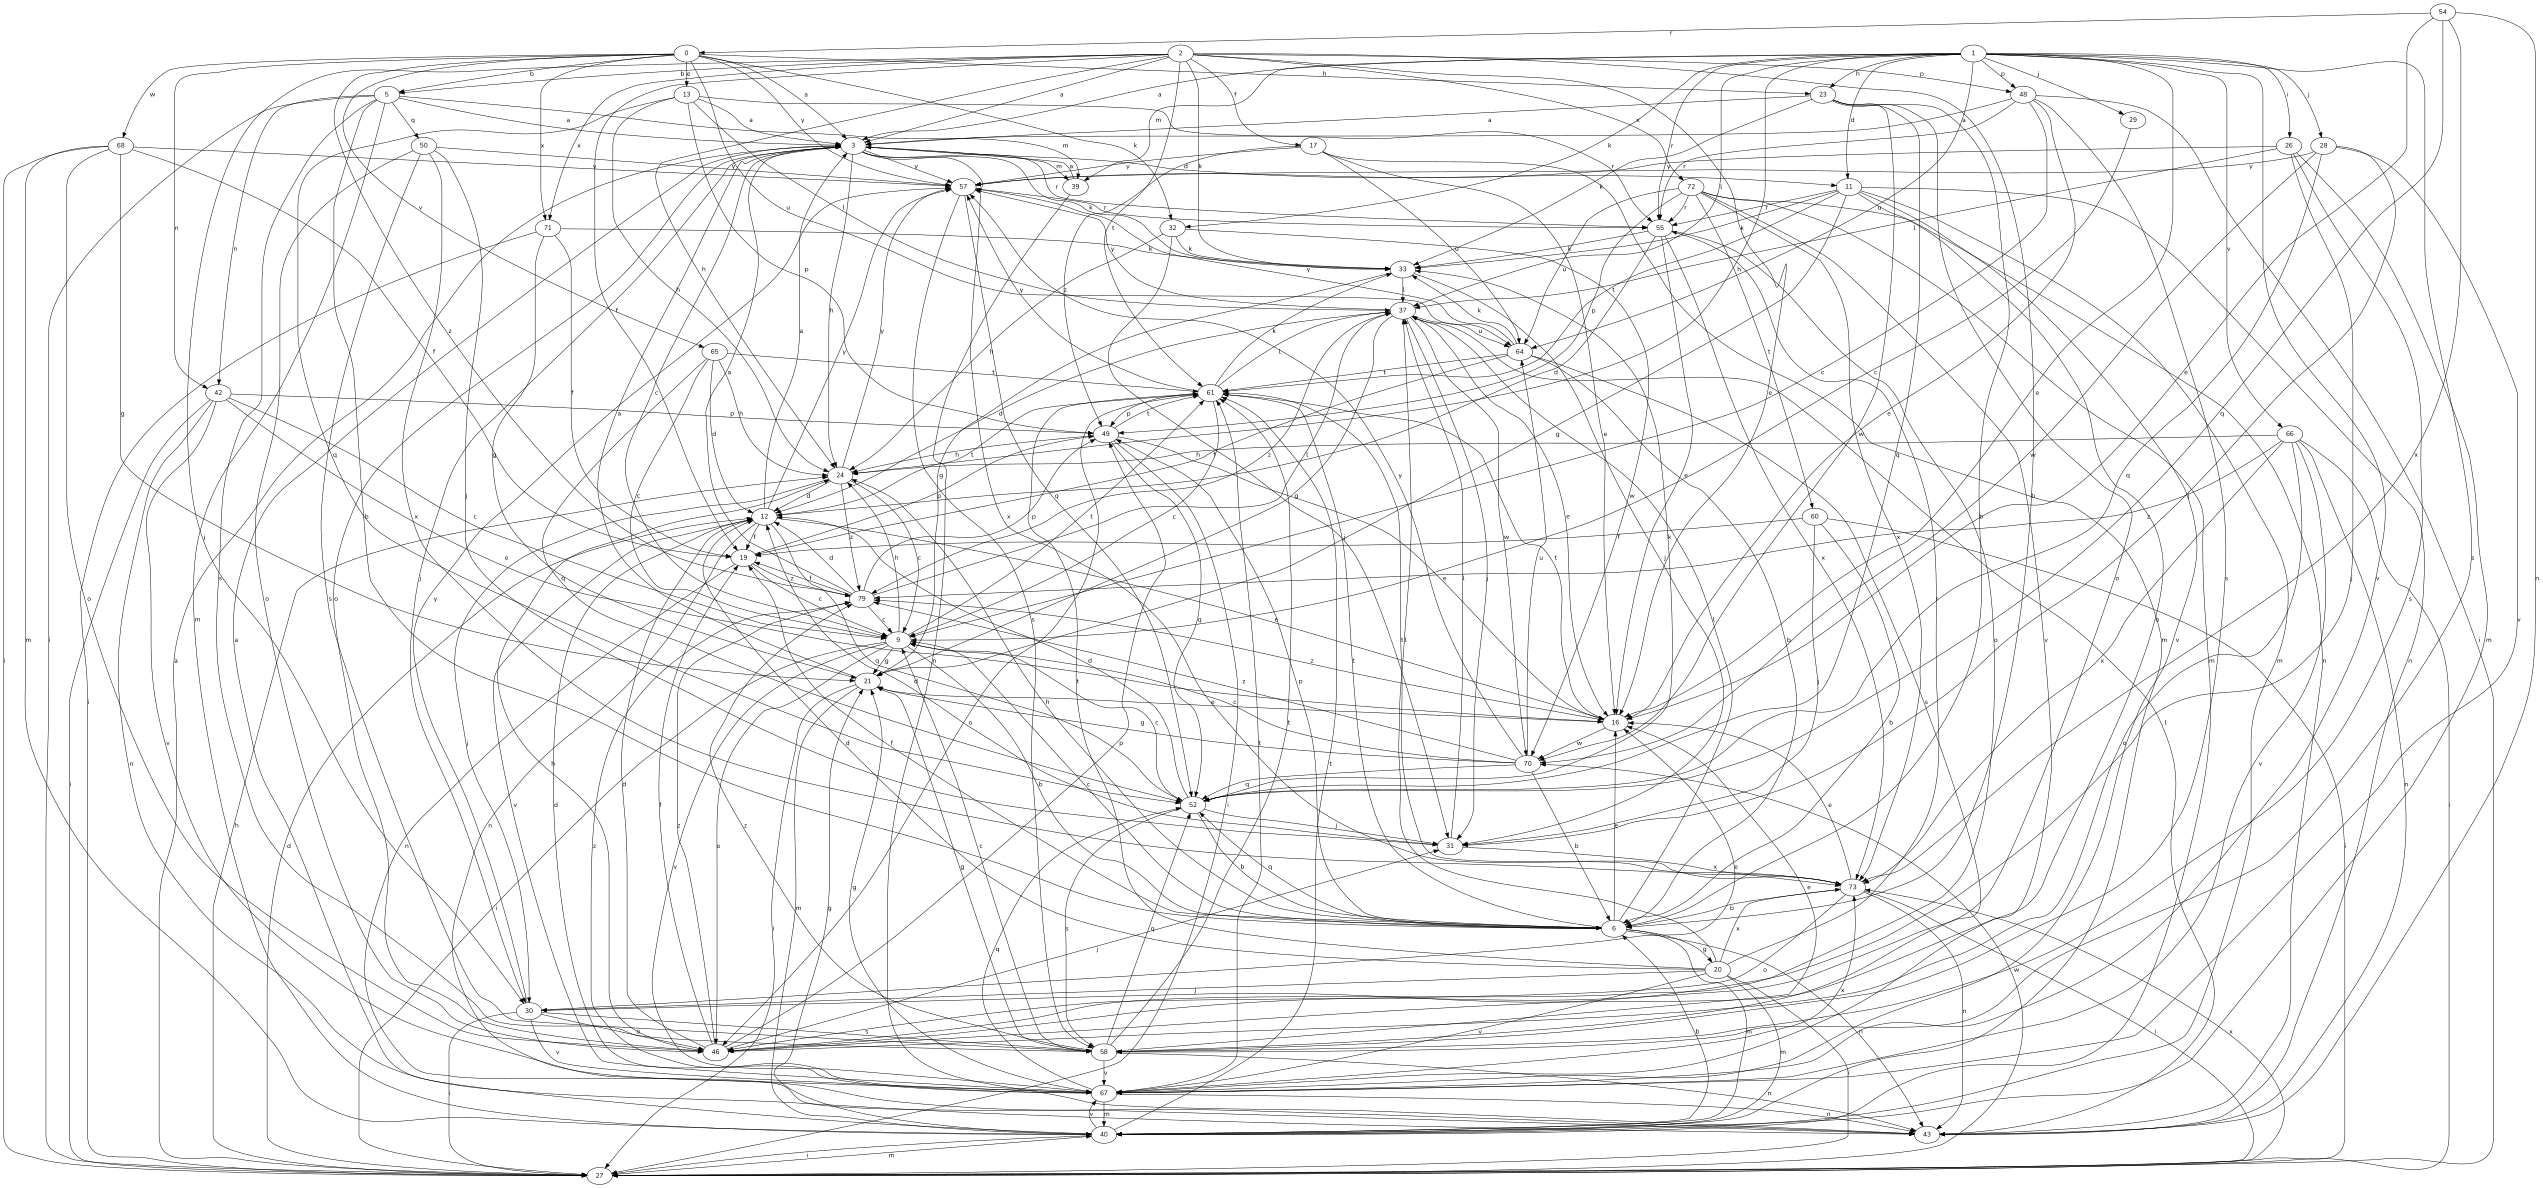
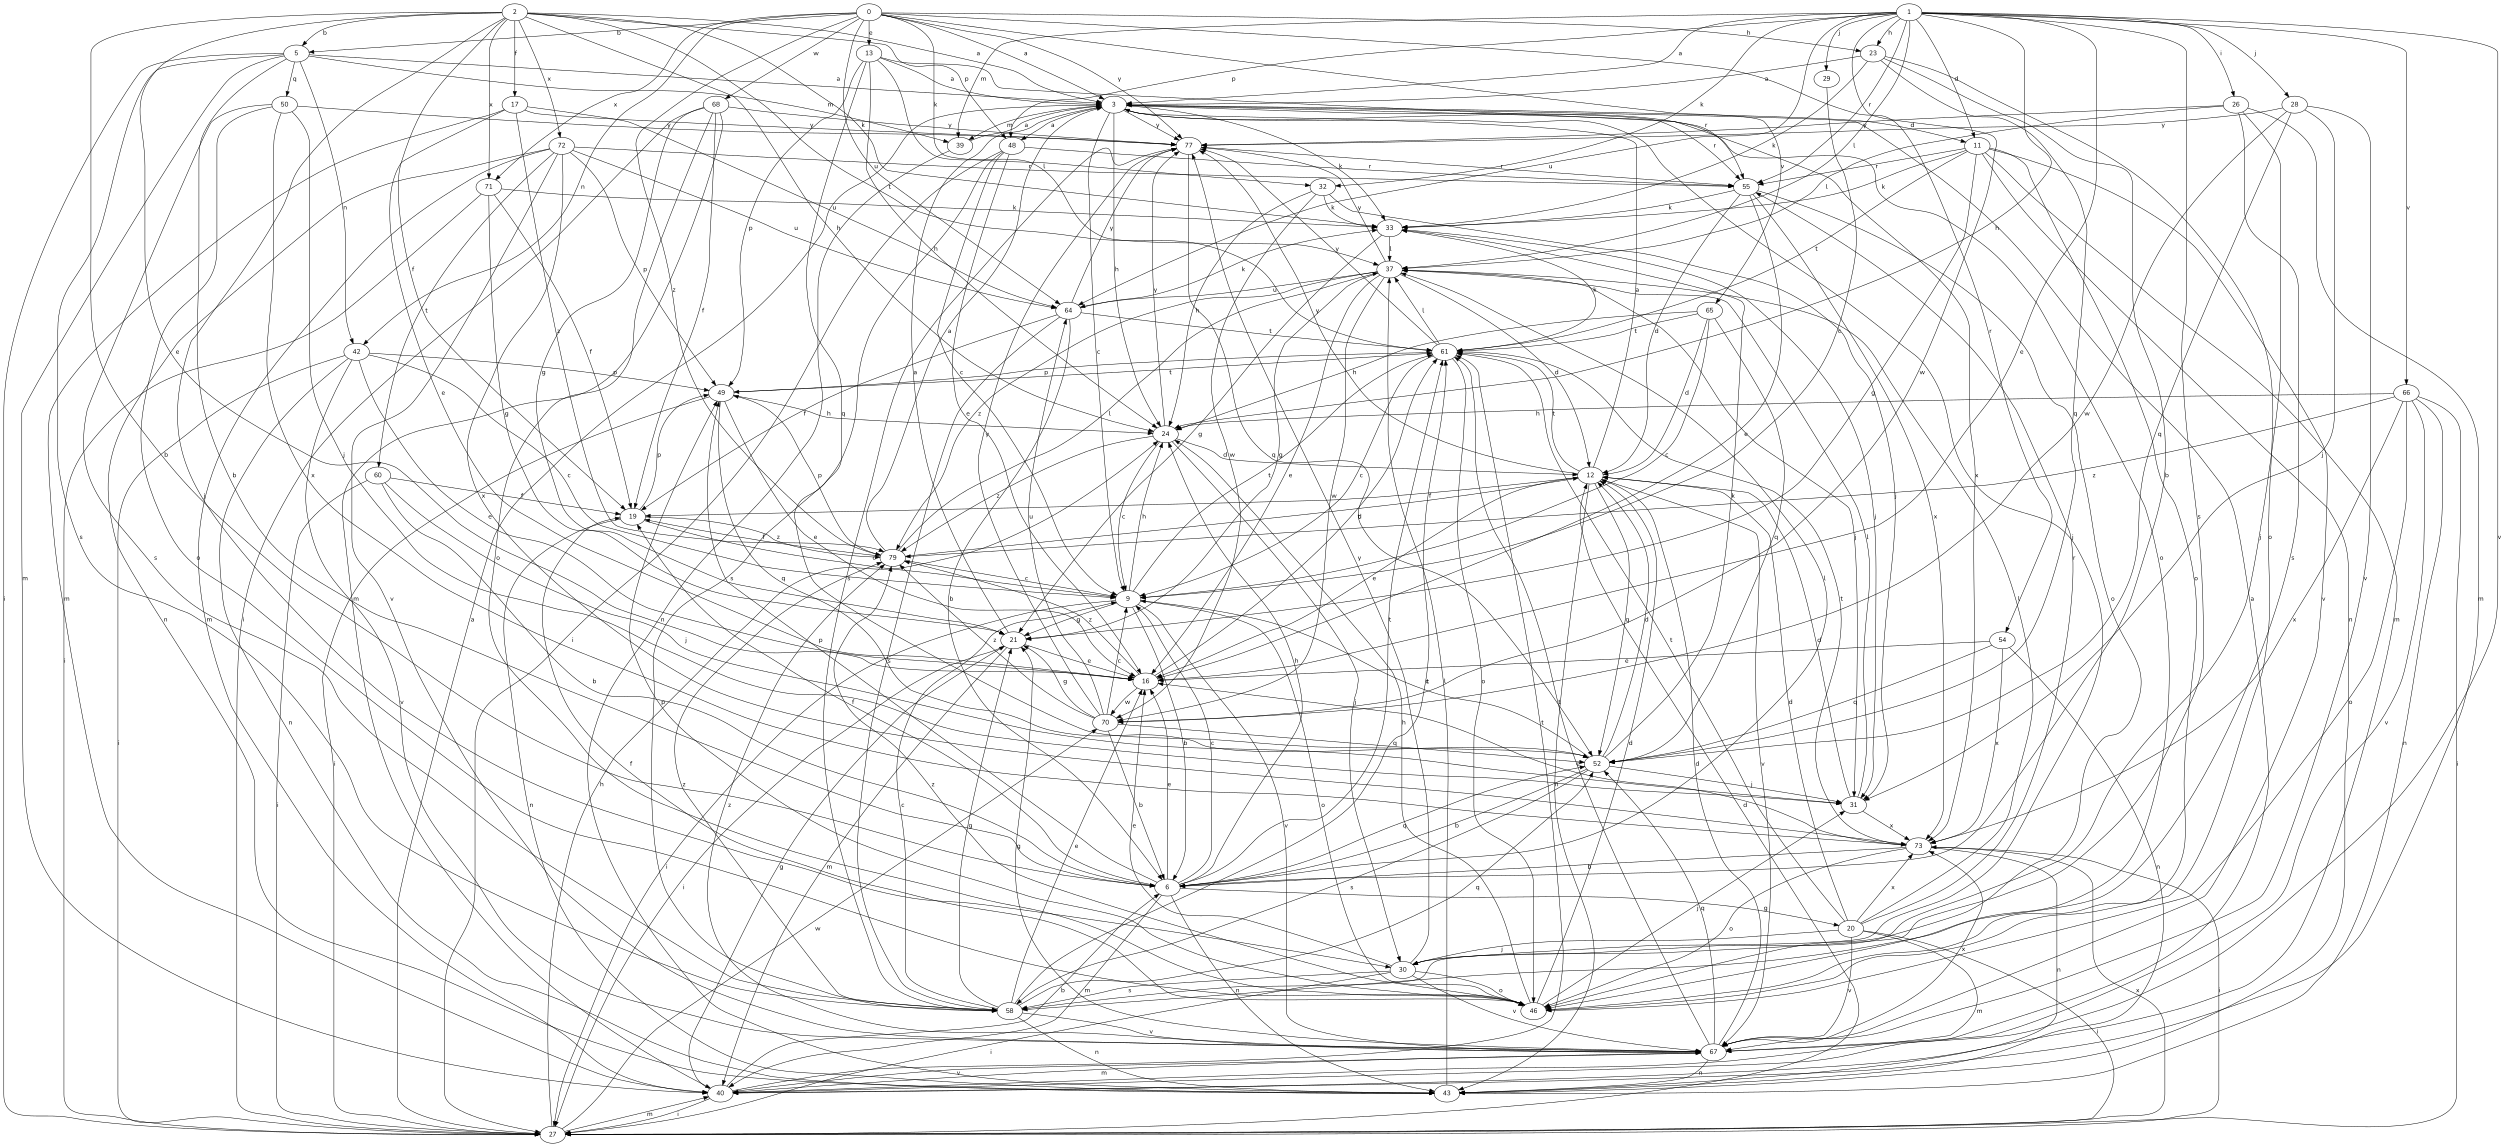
(1567, 33) -> (1666, 62)
(1472, 136) -> (1054, 121)
(963, 187) -> (1189, 146)
(1084, 220) -> (585, 452)
(1830, 466) -> (1791, 531)
